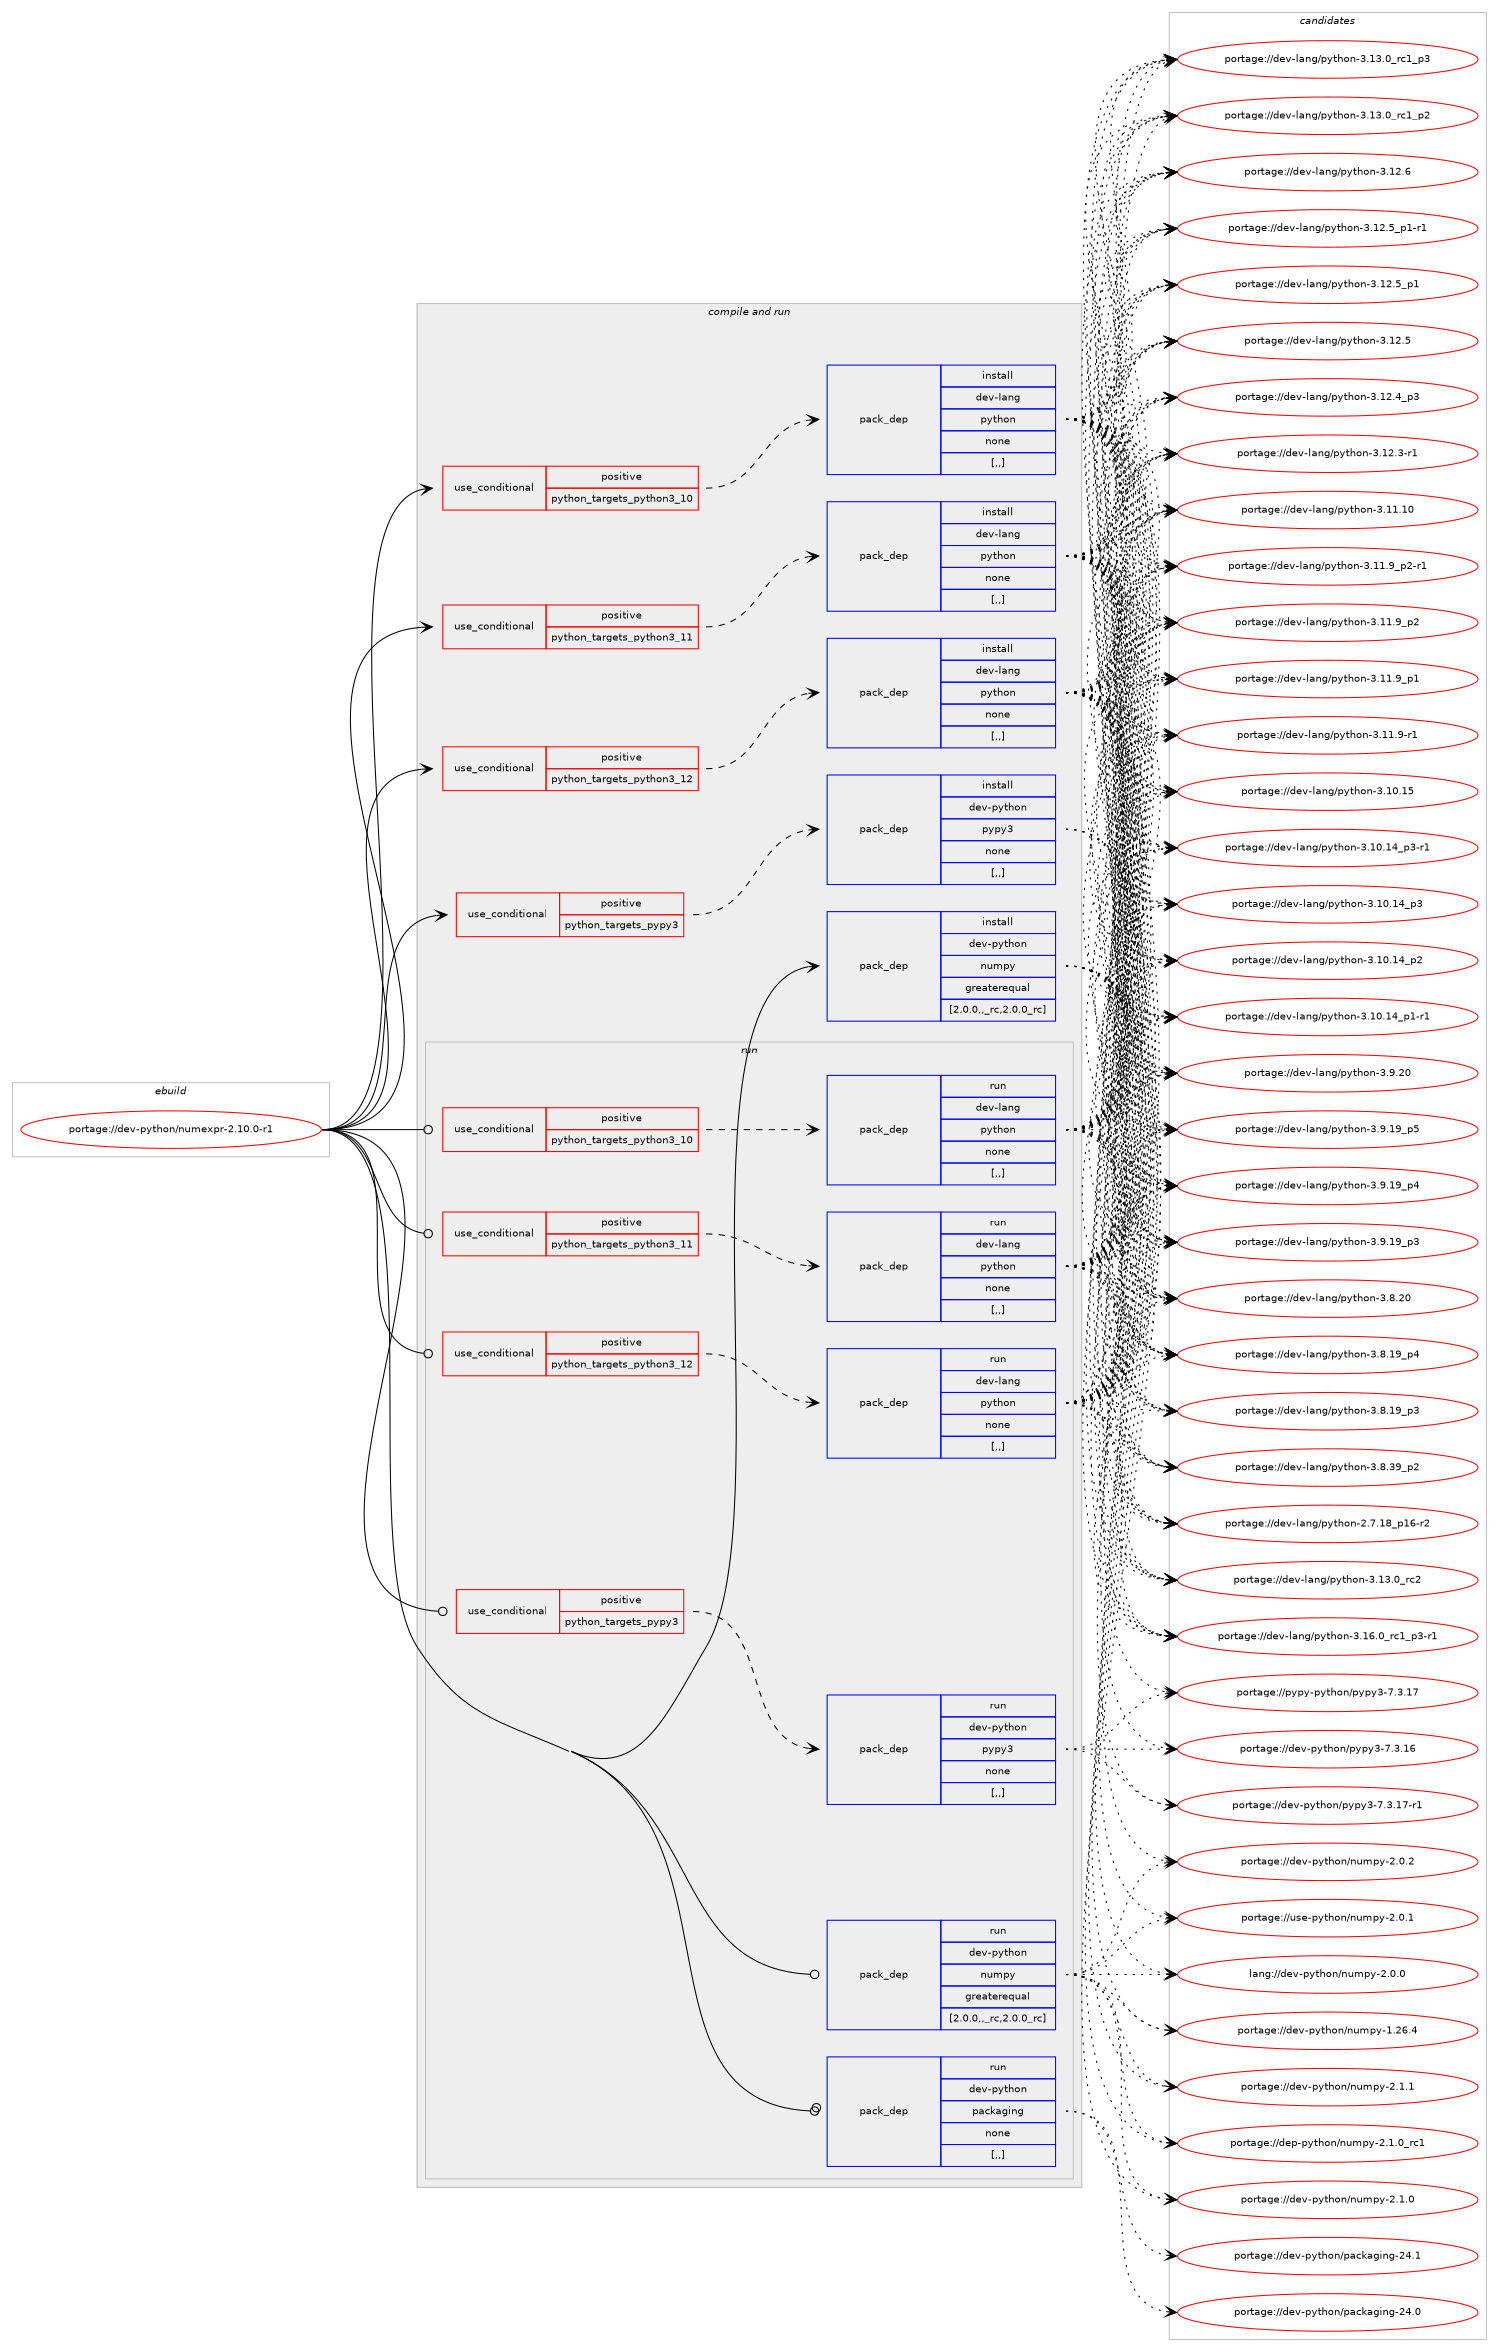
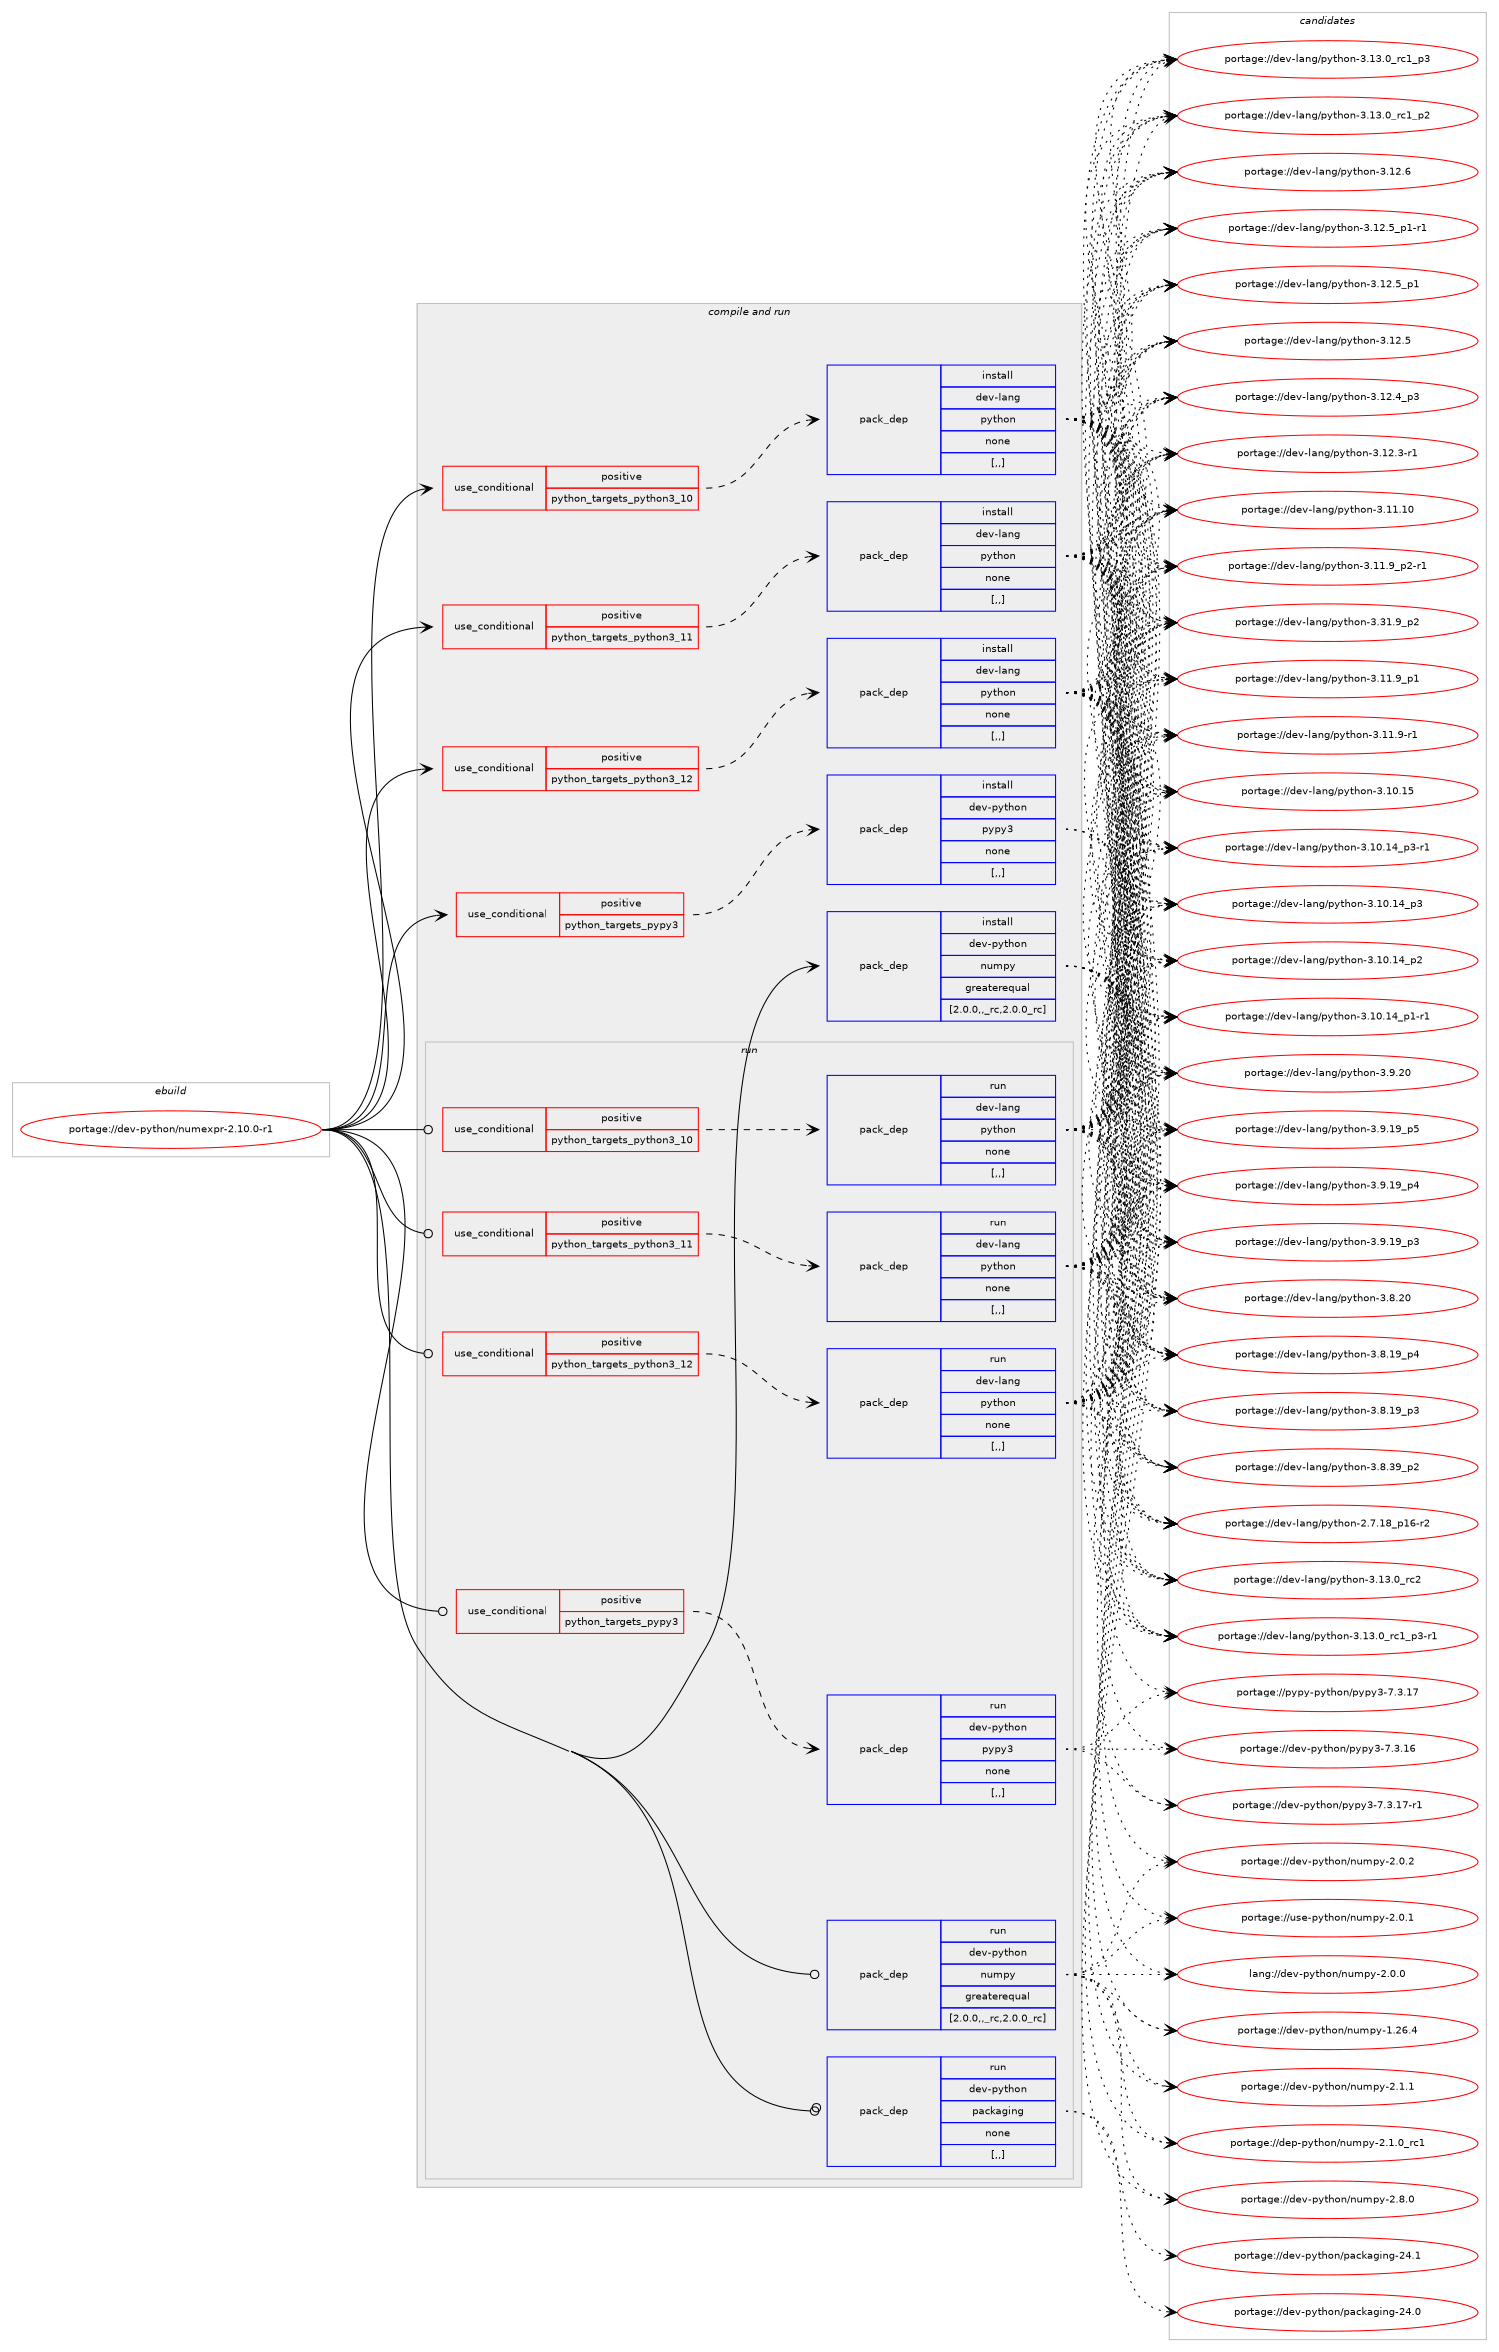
(1328, 623) -> (1328, 623)
(1328, 1637) -> (1328, 1637)
(1328, 2200) -> (1328, 2200)
